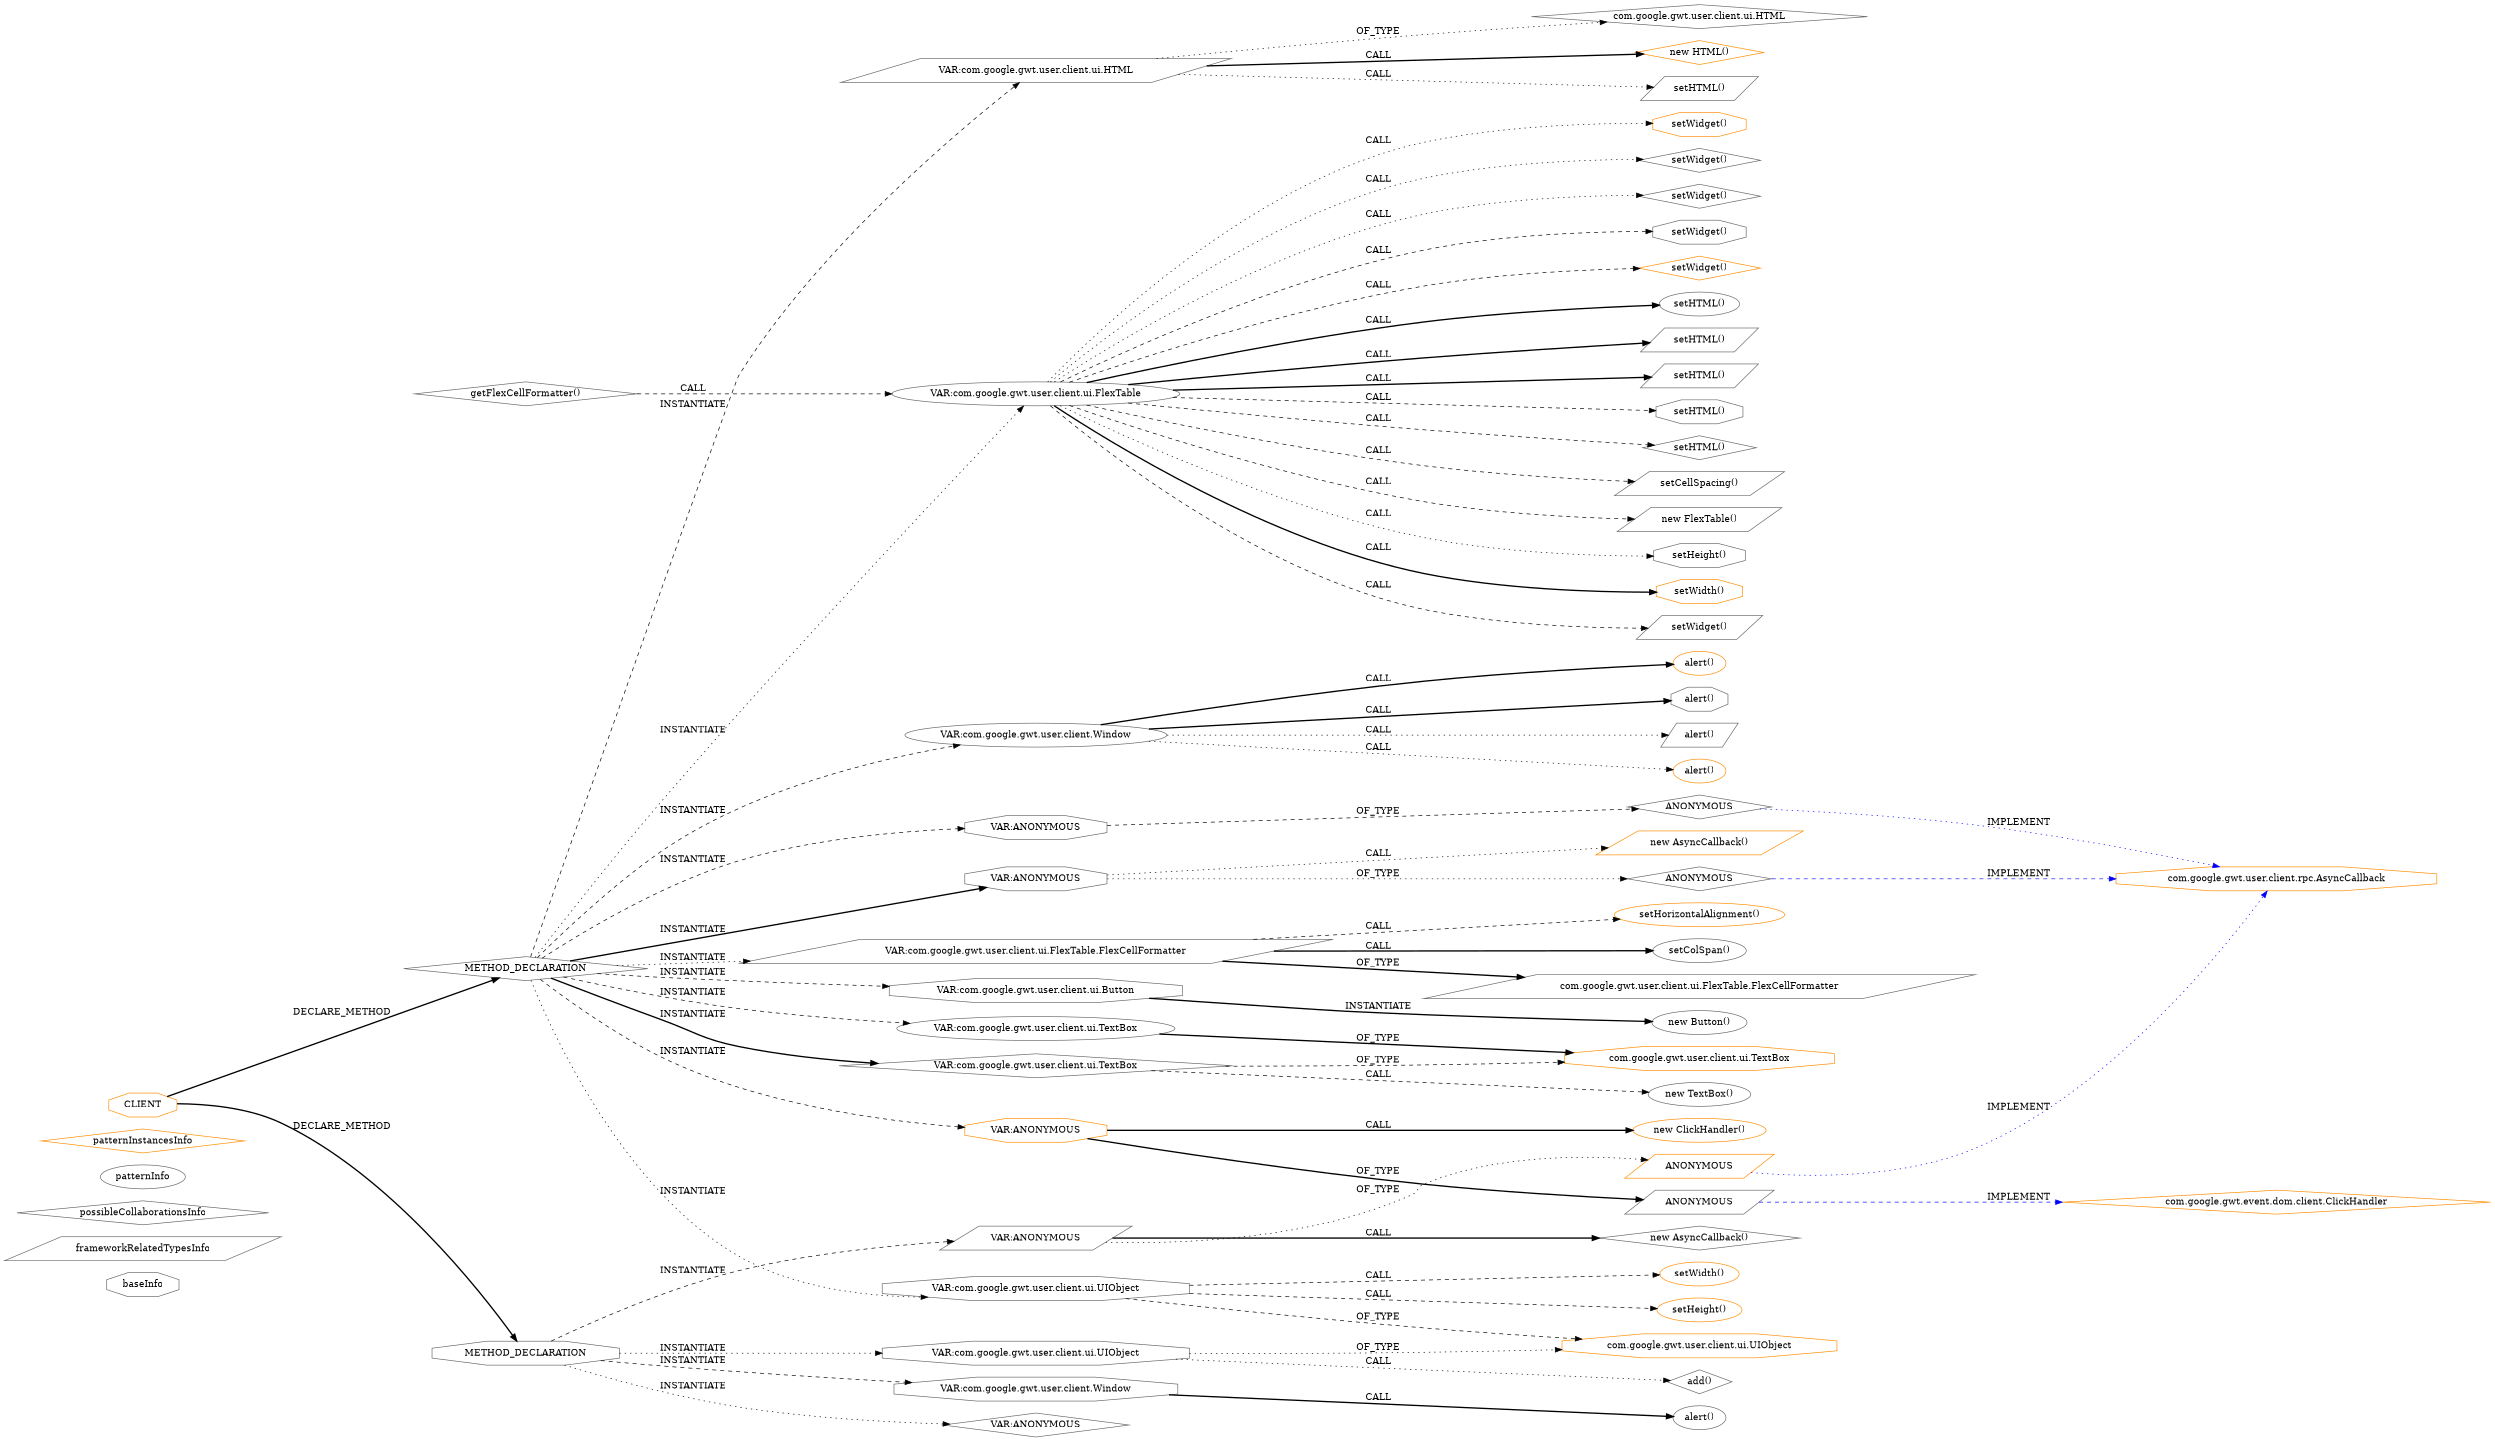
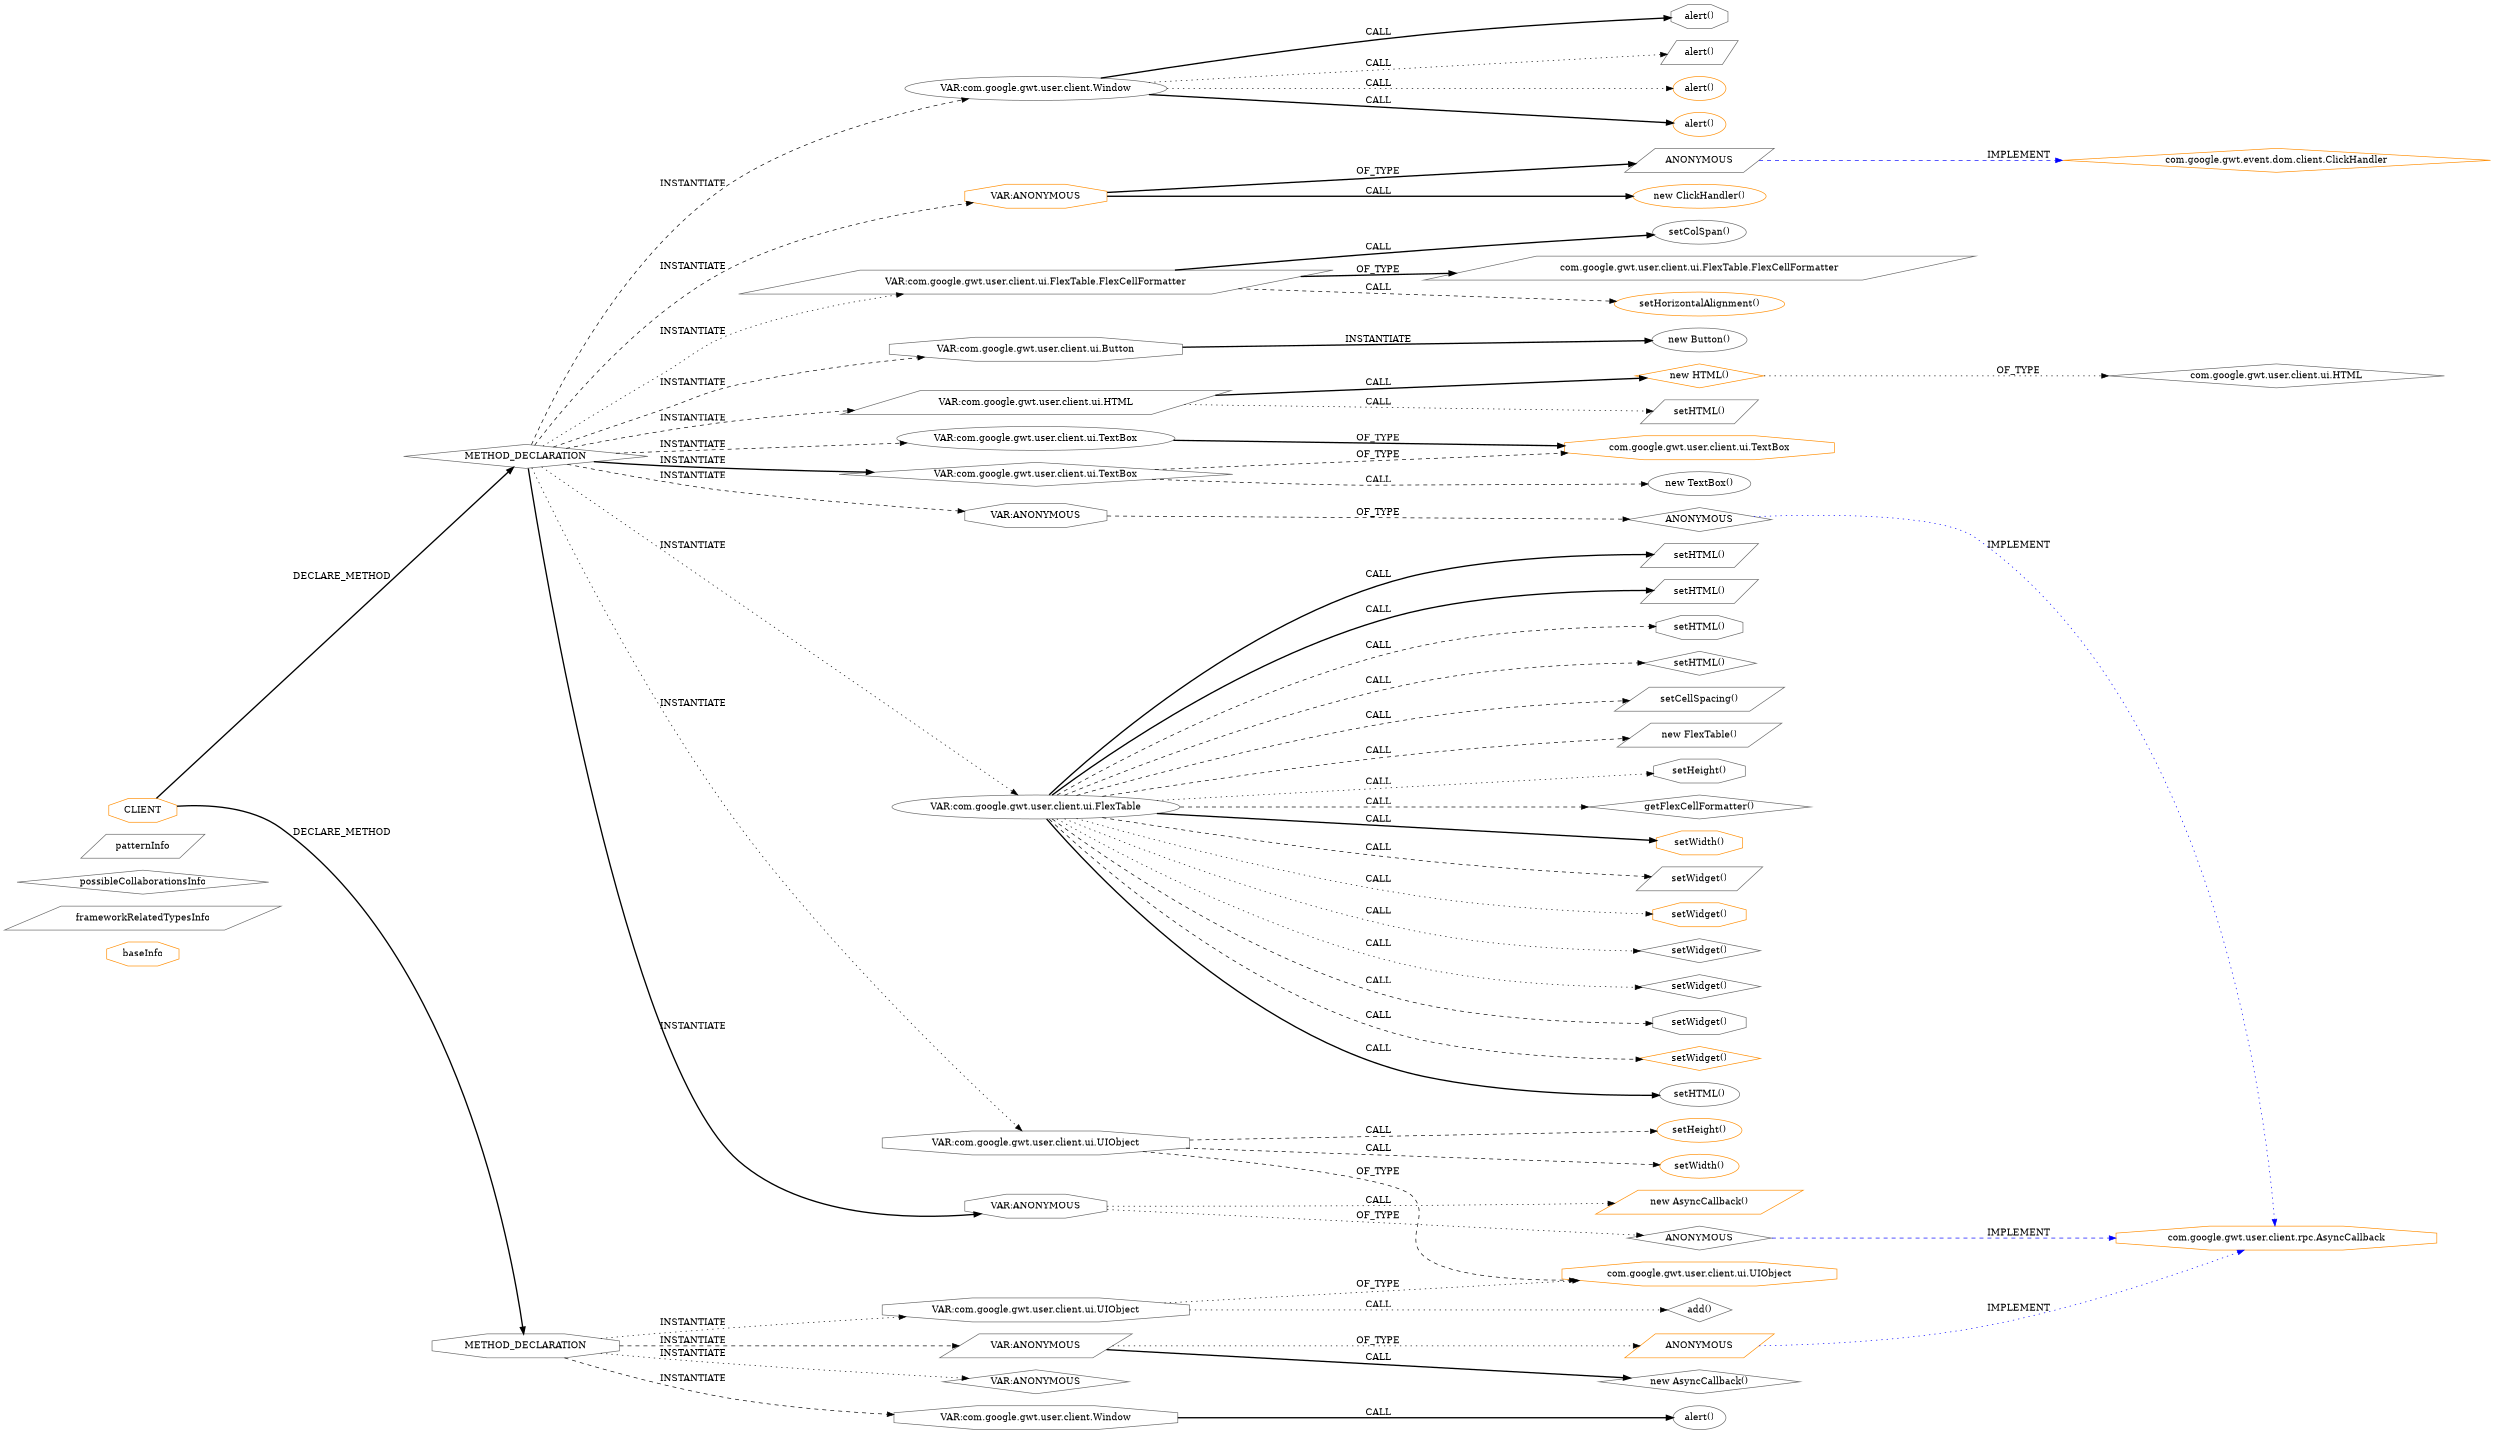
(1378, 38) -> (1933, 376)
(761, 394) -> (1381, 807)
(143, 1141) -> none
(143, 1177) -> (143, 846)
(143, 1285) -> (143, 954)
